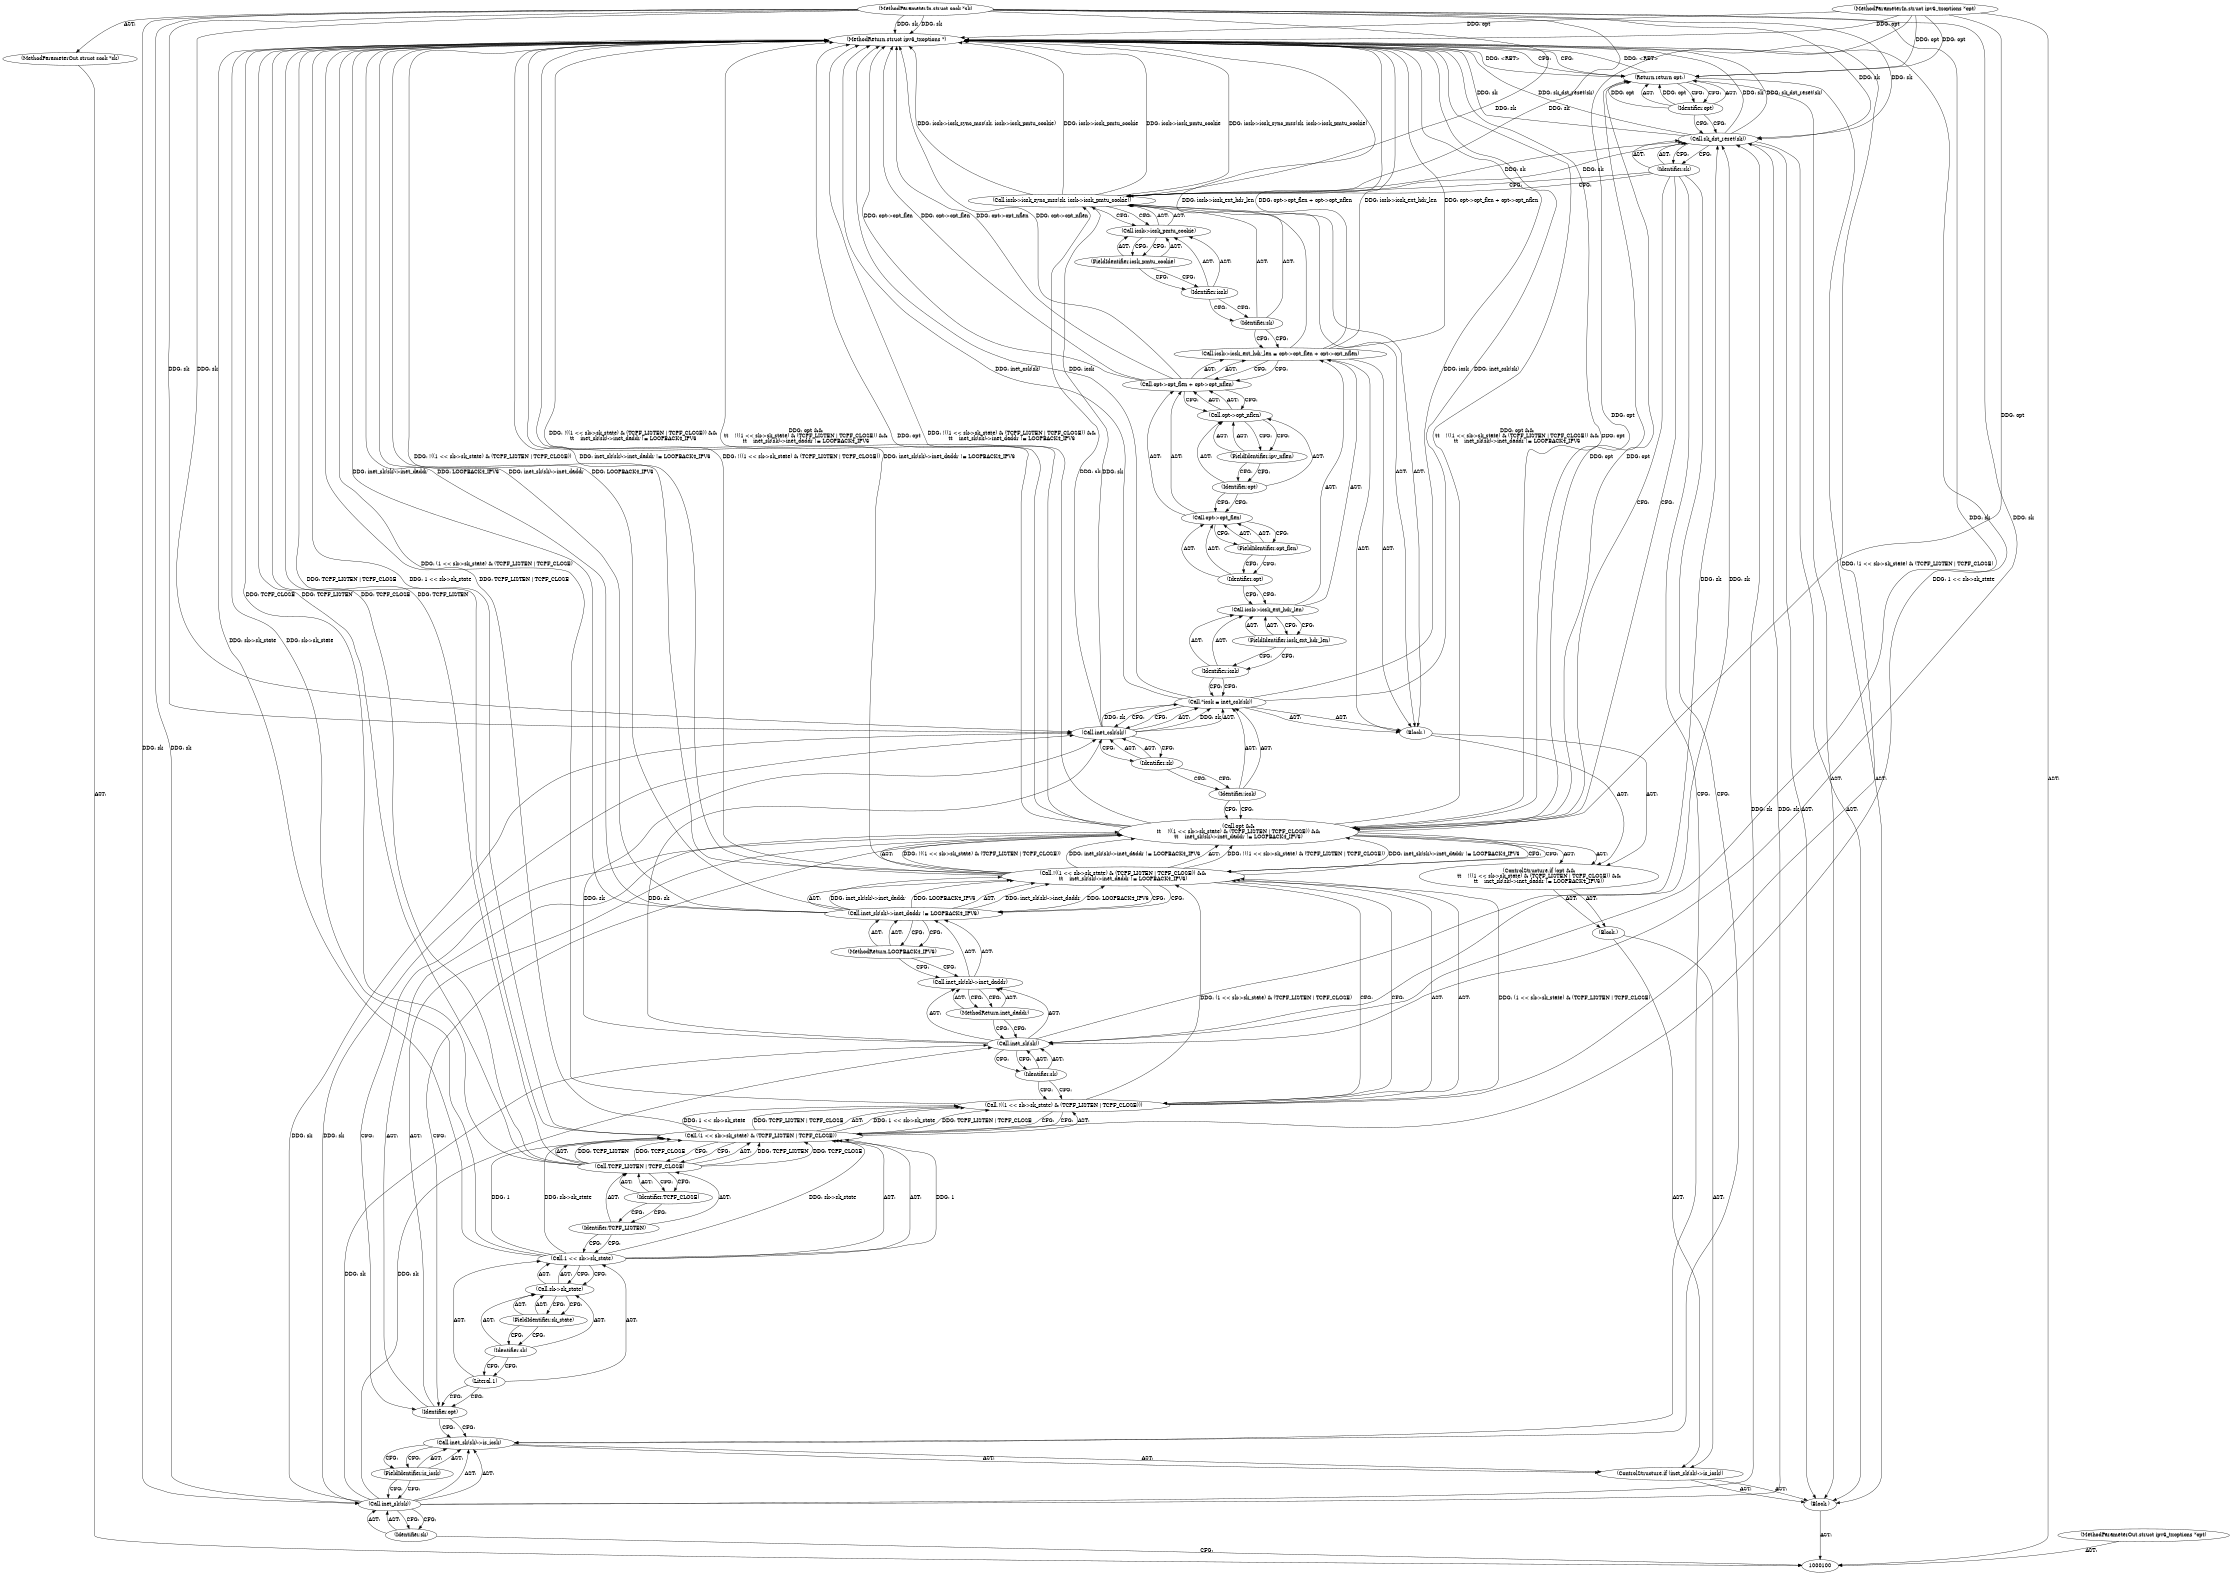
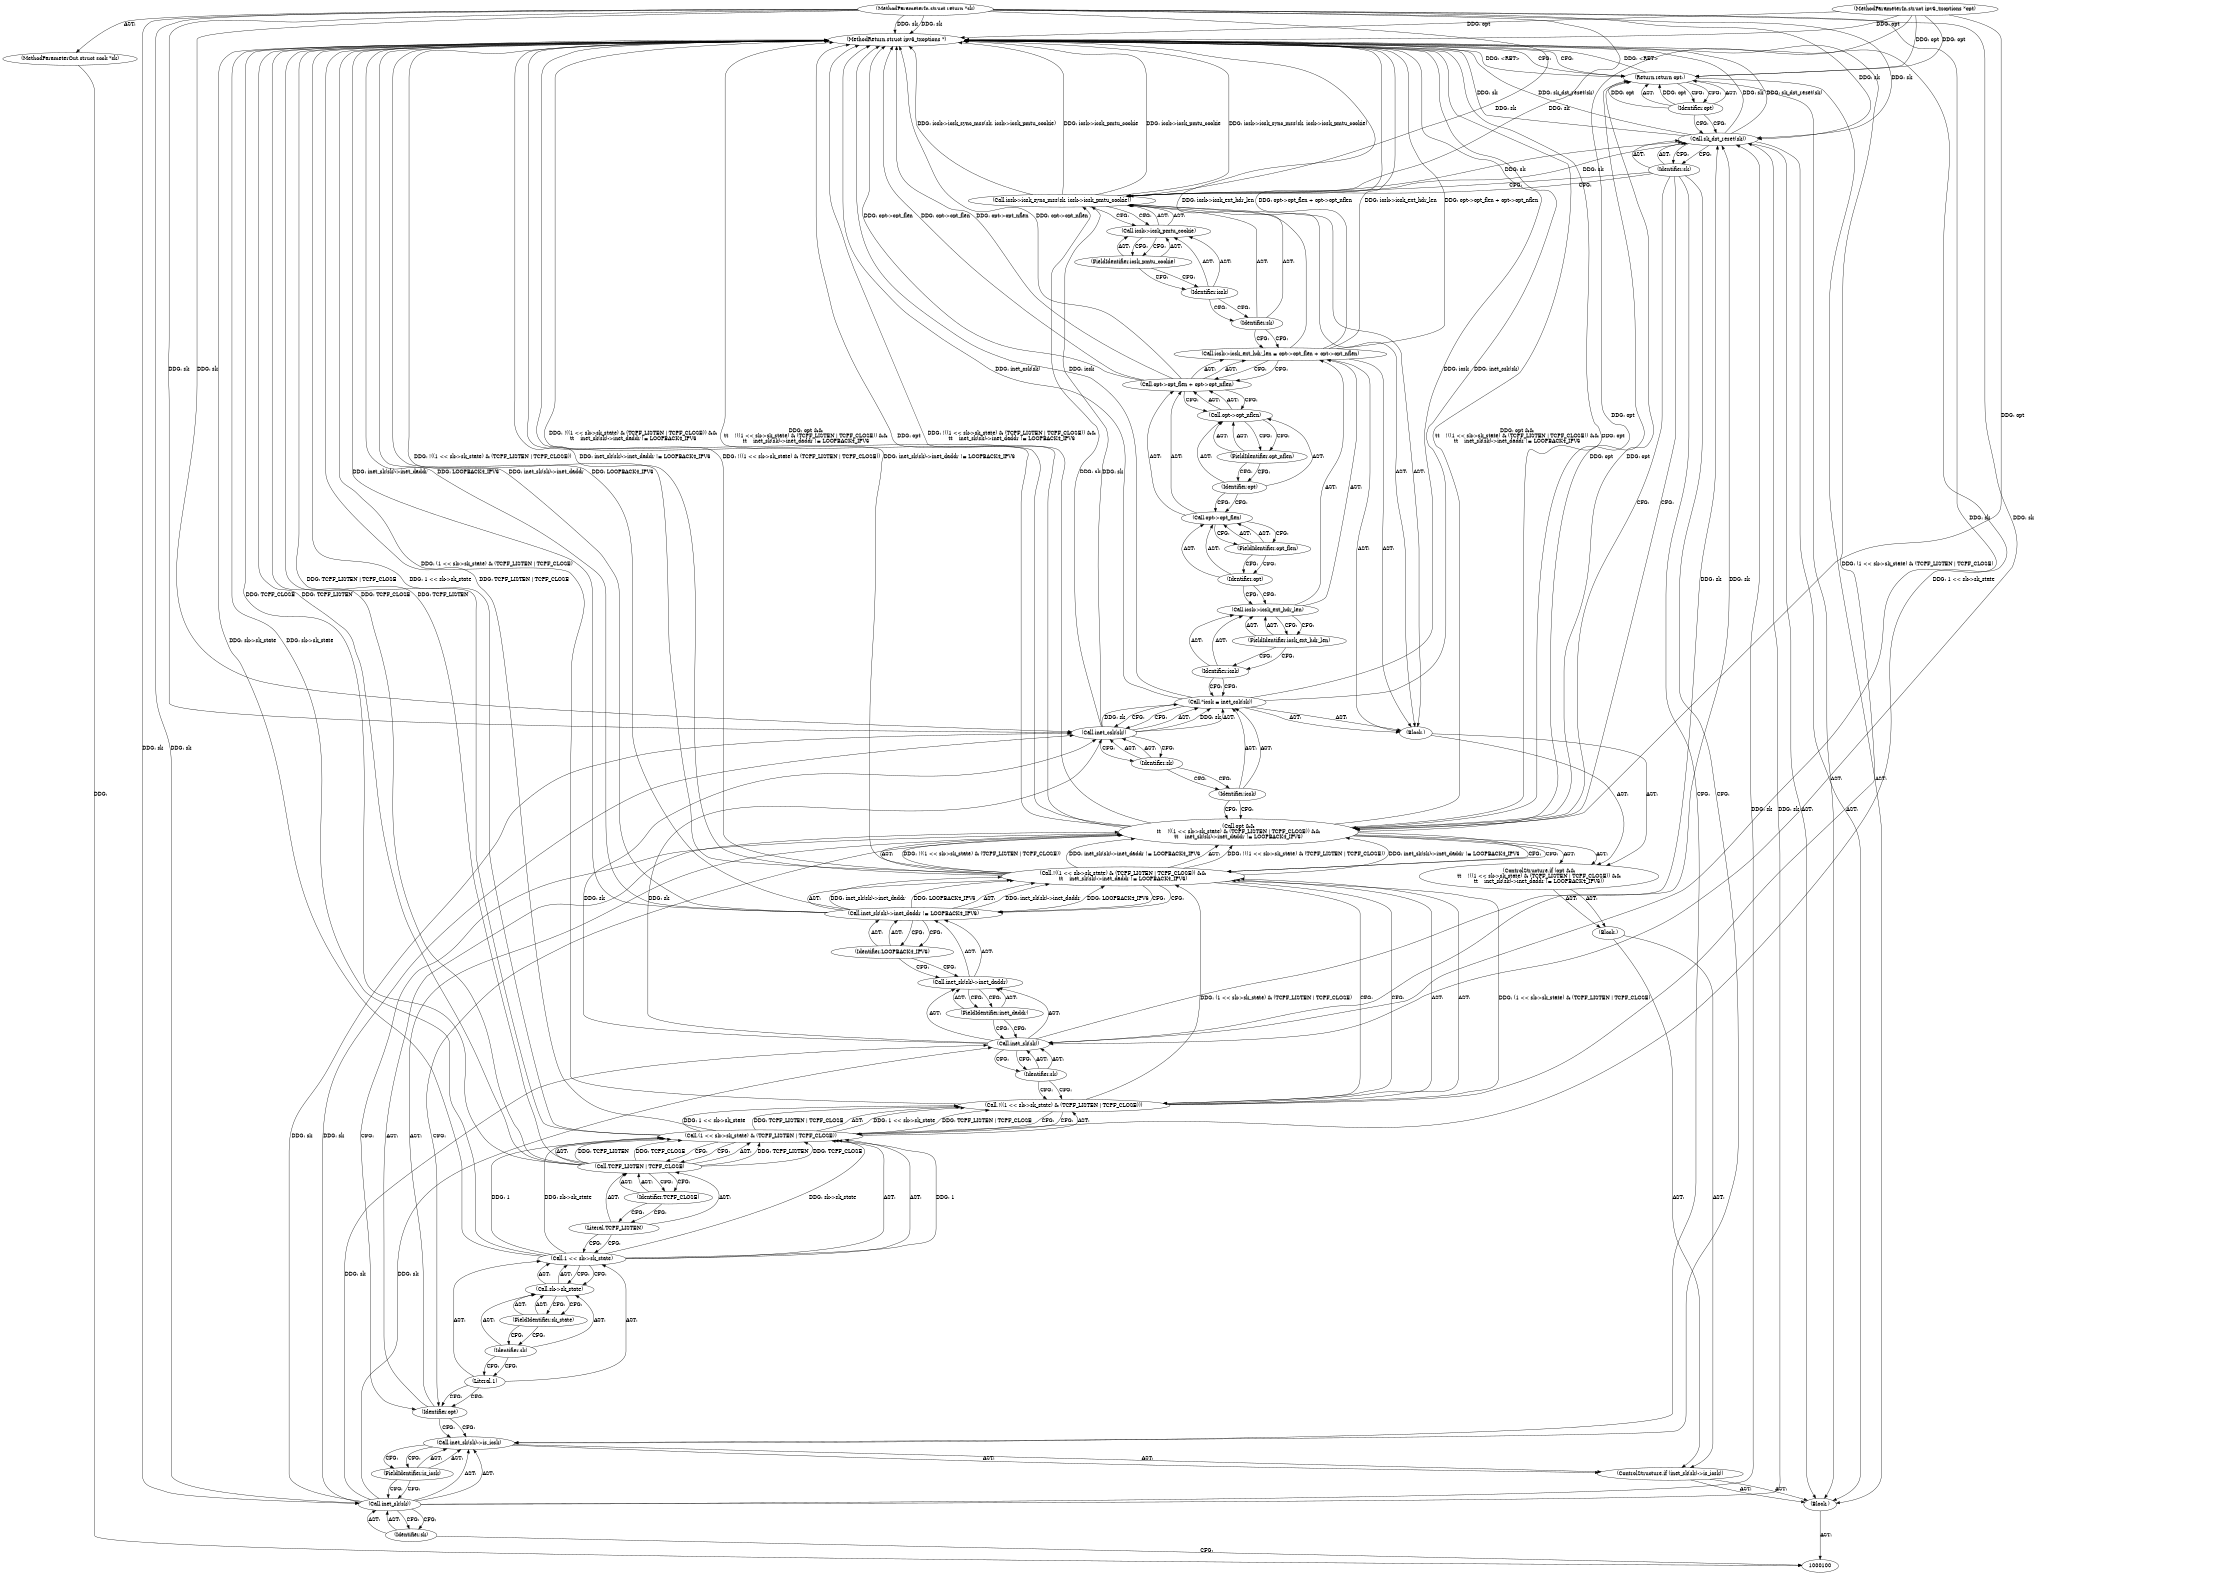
(926, 9) -> (926, 9)
(1262, 457) -> (1262, 457)
(101, 794) -> (101, 794)
(2048, 855) -> none
(892, 952) -> (892, 952)
(995, 1013) -> (995, 1013)
(614, 1228) -> (614, 1228)
(2144, 1535) -> none
